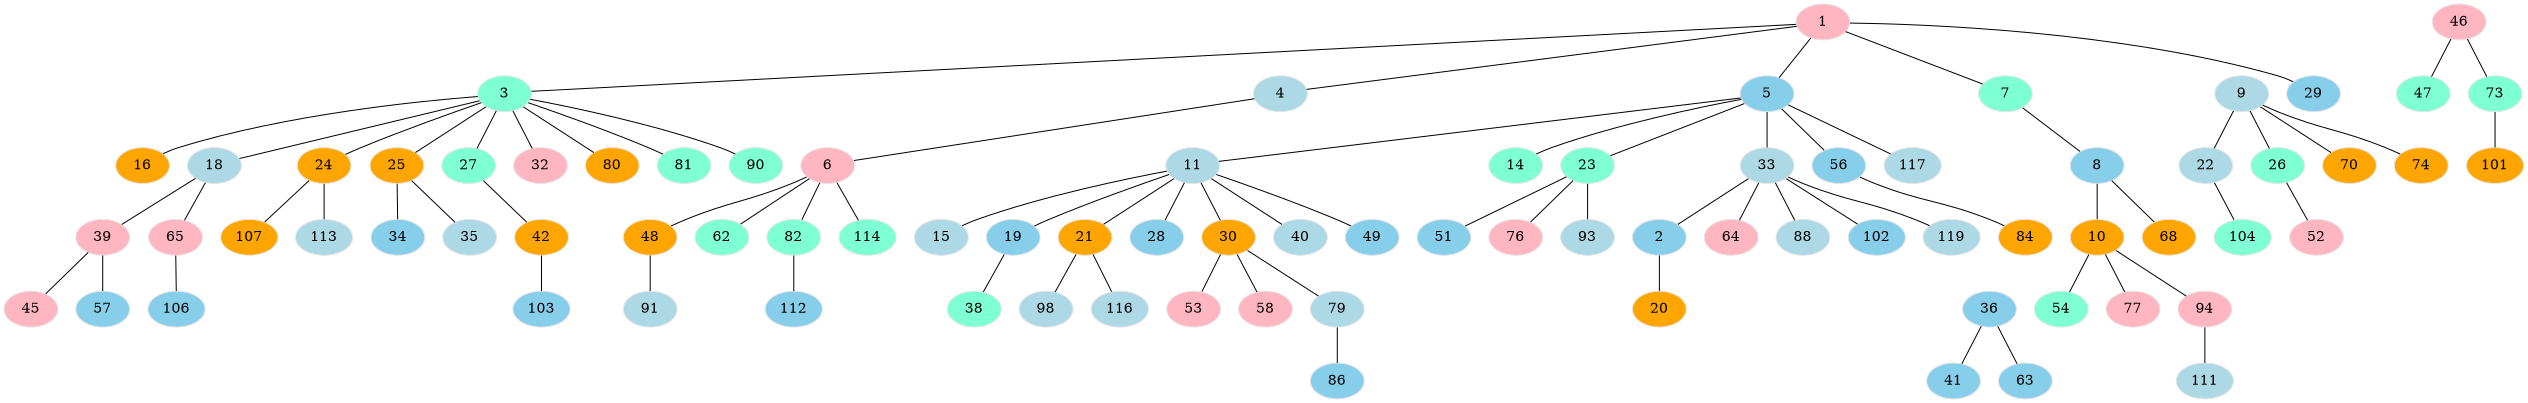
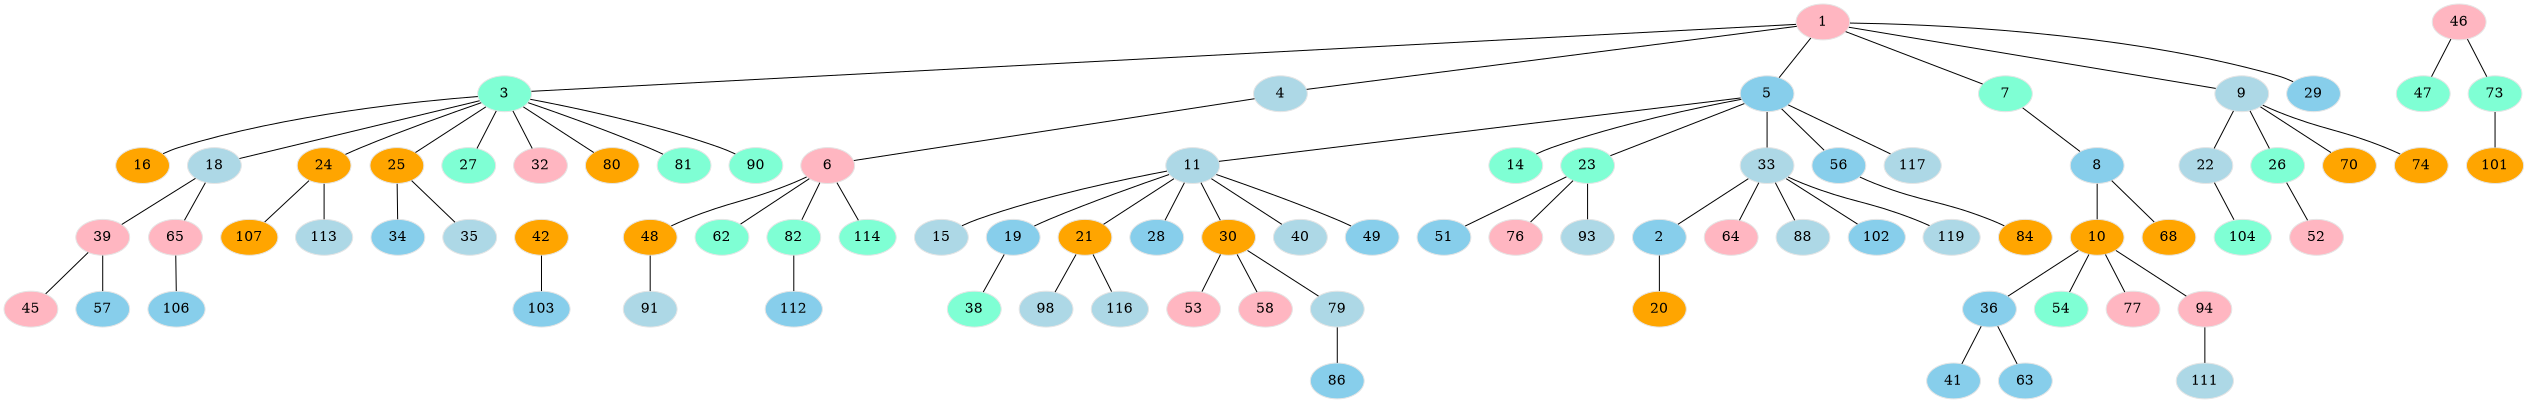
none -> (2032, 58)
(505, 201) -> none
none -> (2043, 273)
